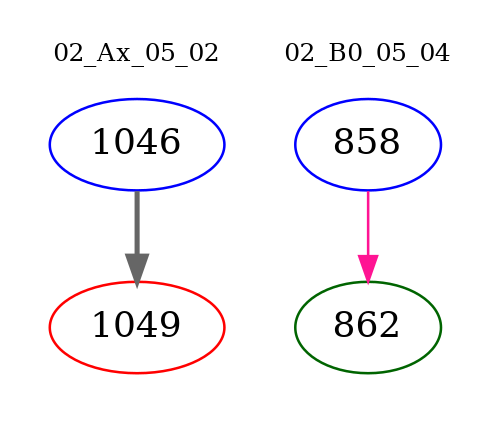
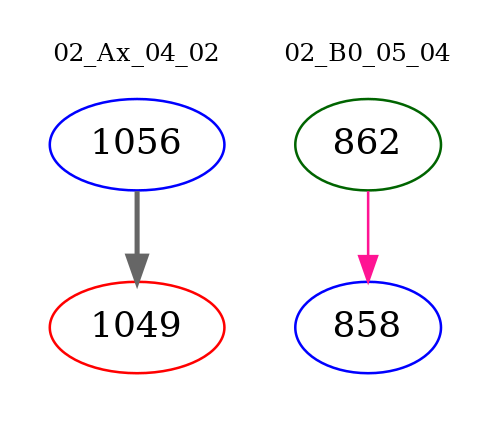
(137, 55) -> (137, 55)
(137, 145) -> (137, 145)
(368, 224) -> (368, 224)
